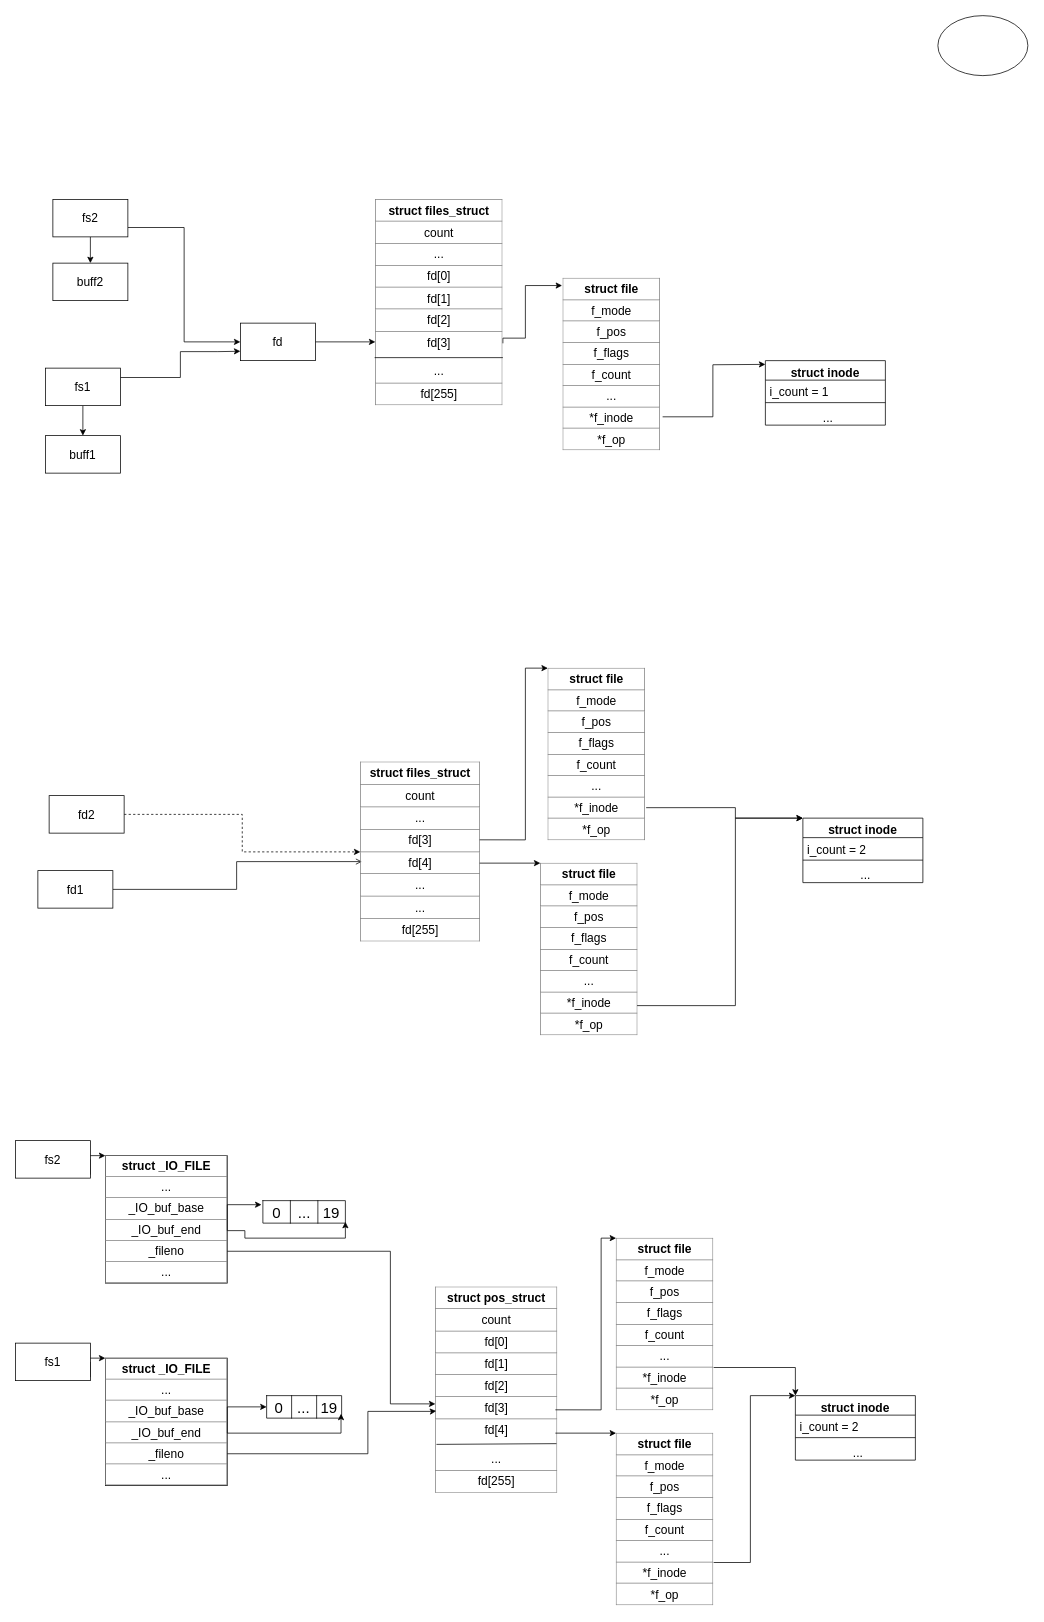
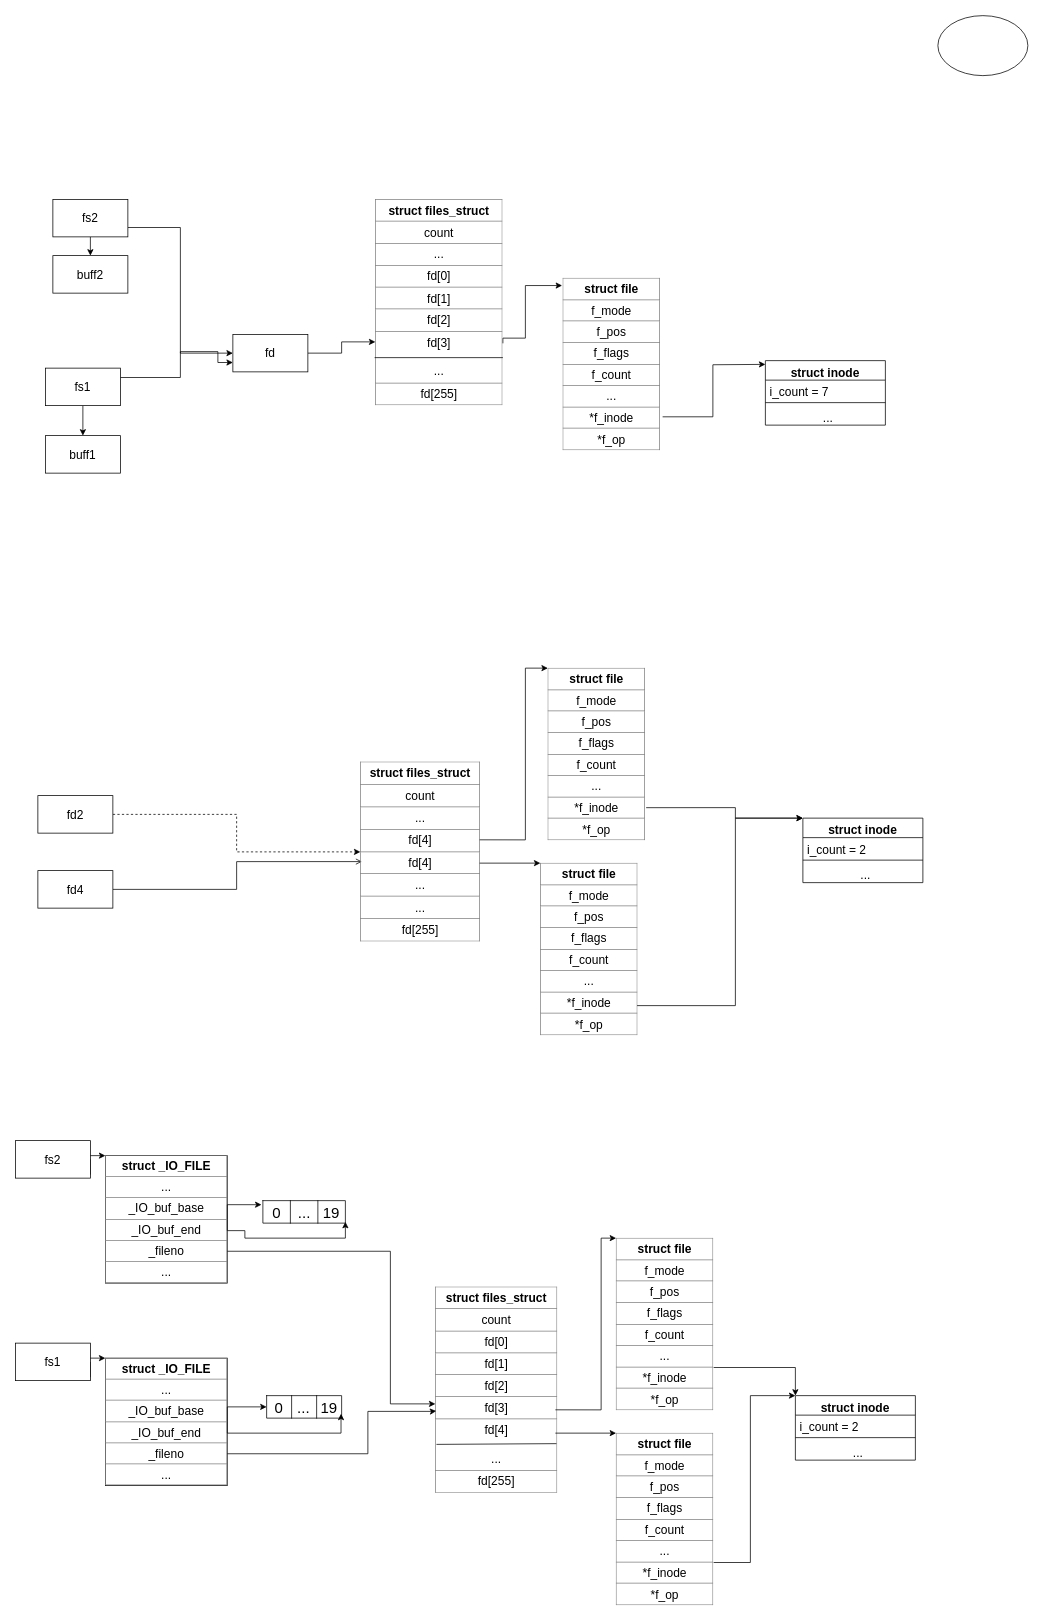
(90, 282) -> (90, 274)
(278, 342) -> (270, 353)
(802, 392) -> (802, 392)
(405, 805) -> (405, 805)
(87, 814) -> (75, 814)
(75, 889) -> (75, 889)
(477, 1335) -> (480, 1335)
